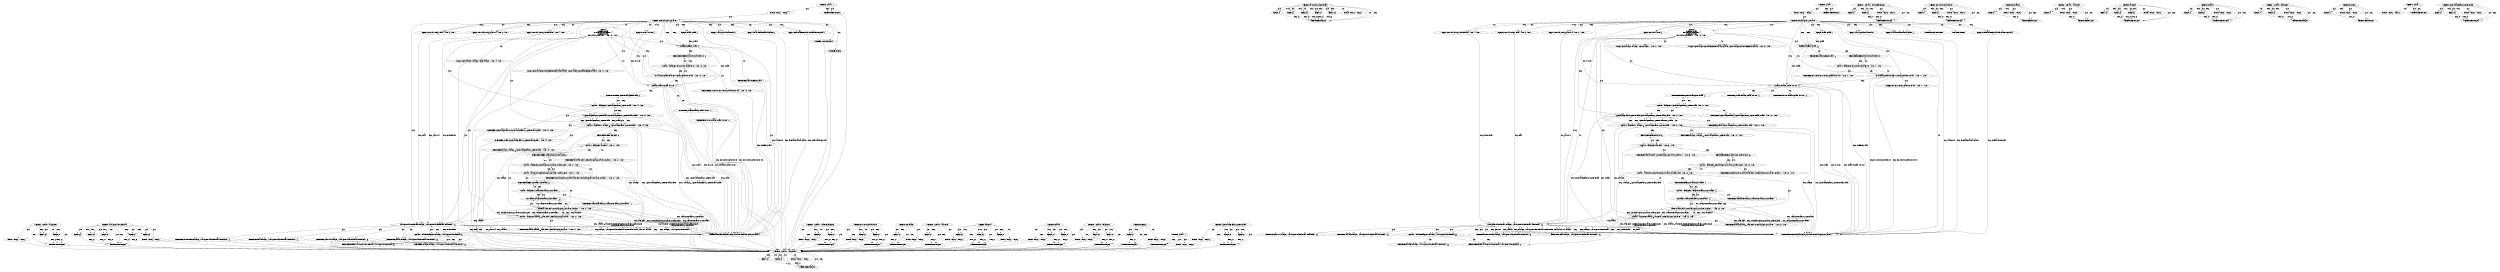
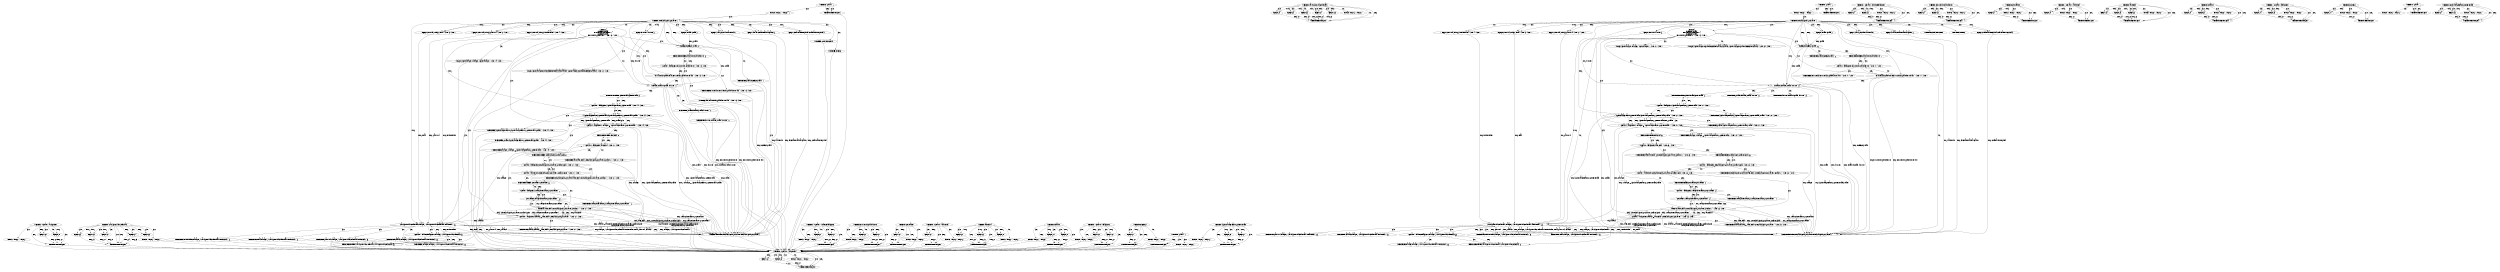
(1907, 86) -> none
none -> (721, 101)
